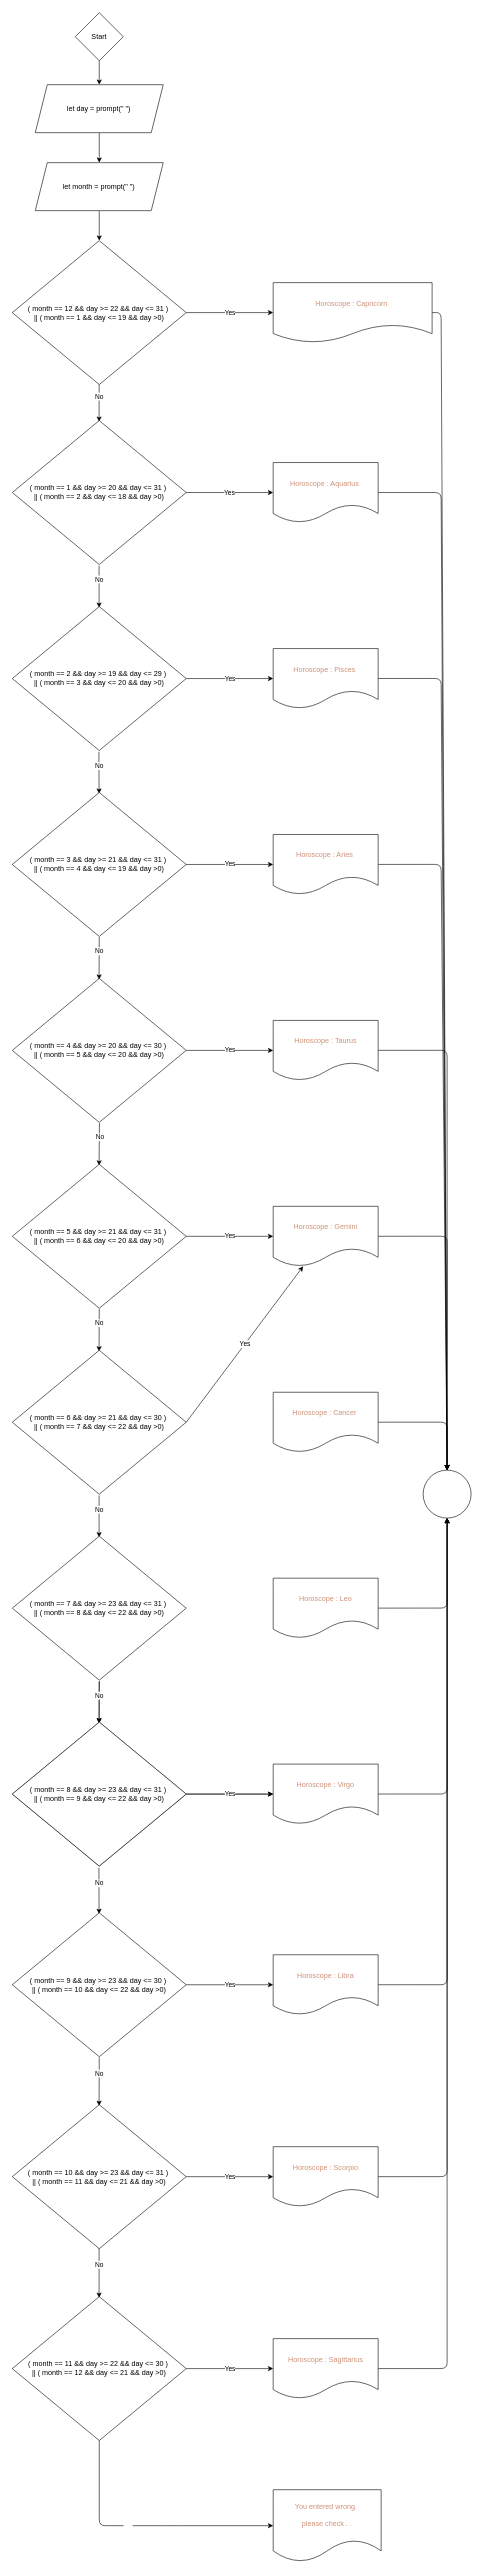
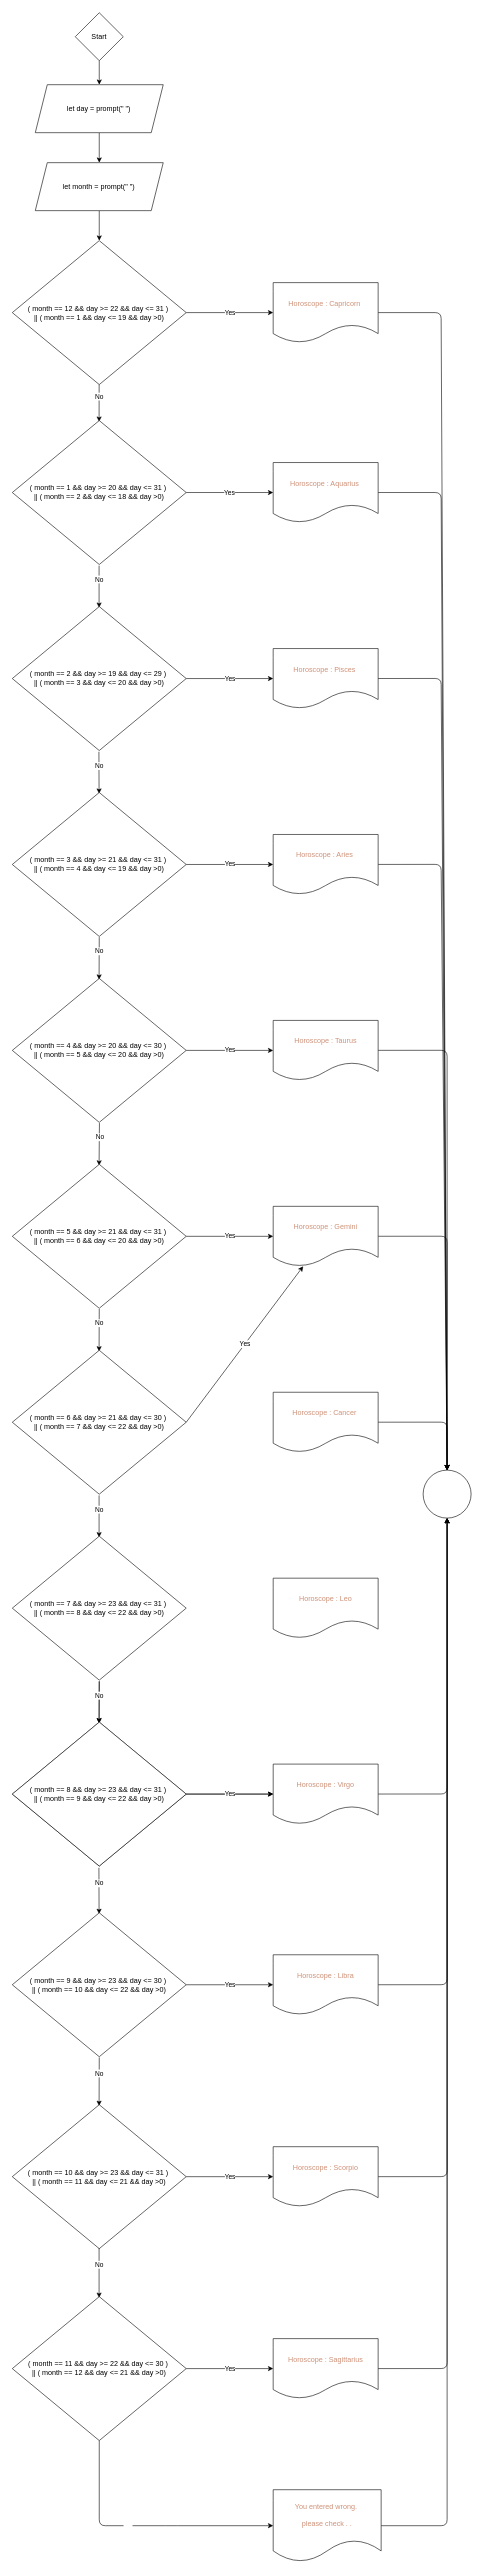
(353, 312) -> (326, 312)
(412, 1608) -> none
none -> (447, 2479)
